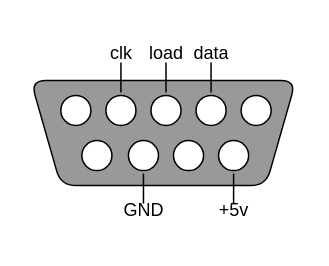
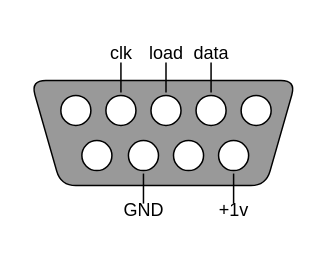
(234, 211) -> (234, 211)
